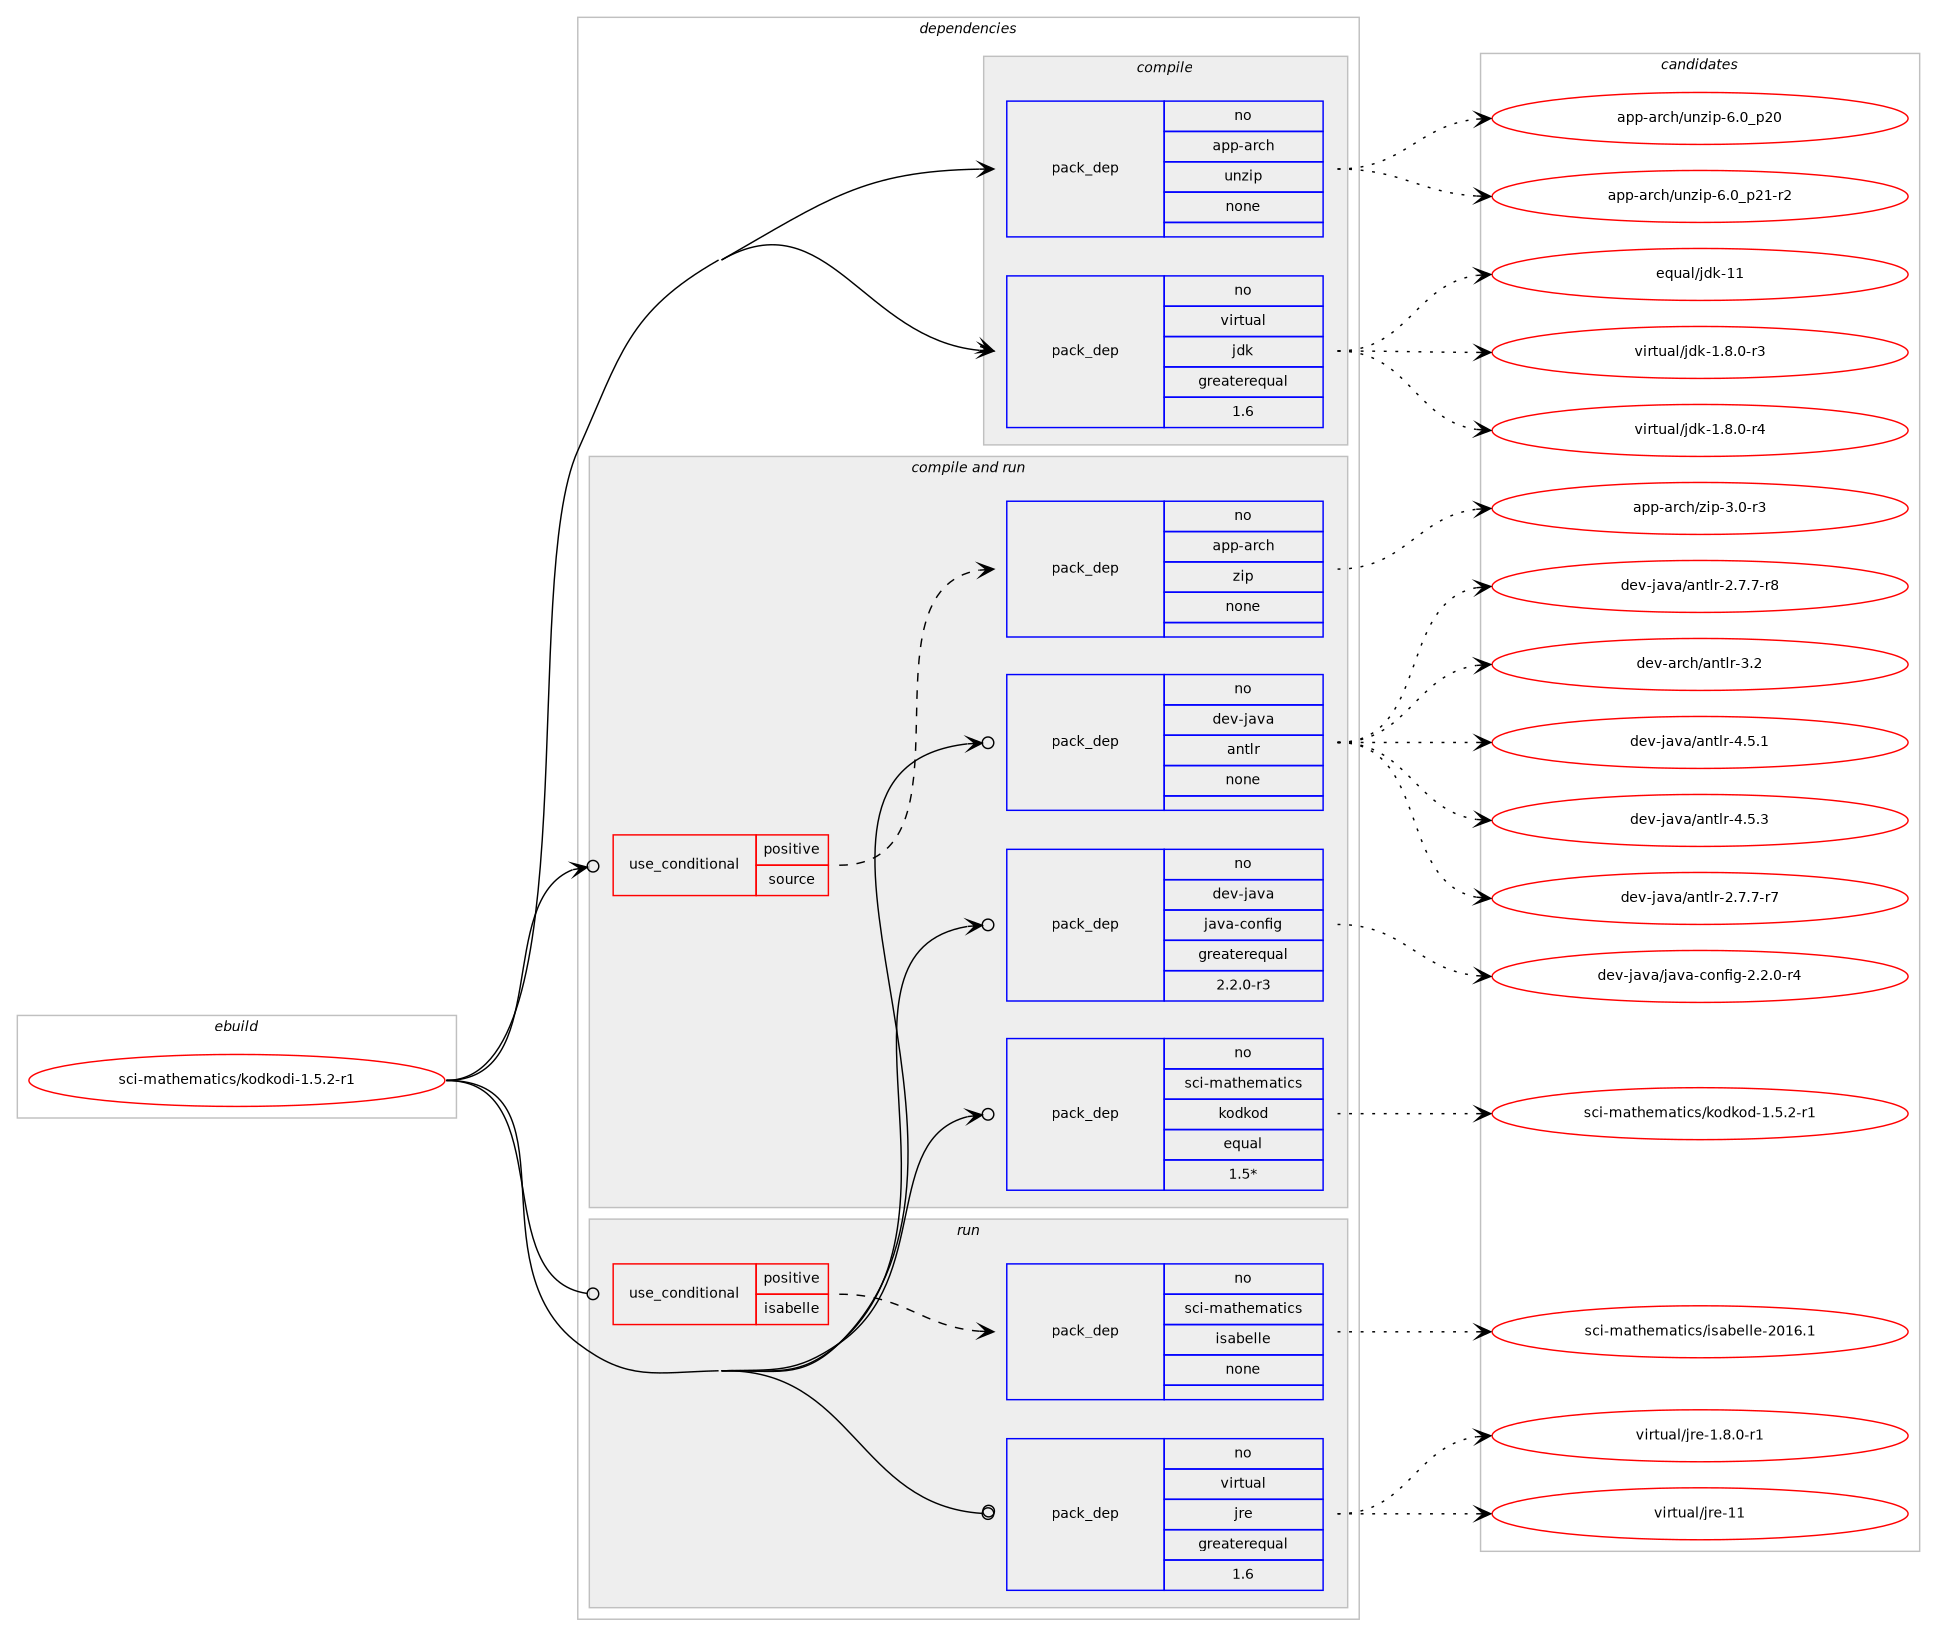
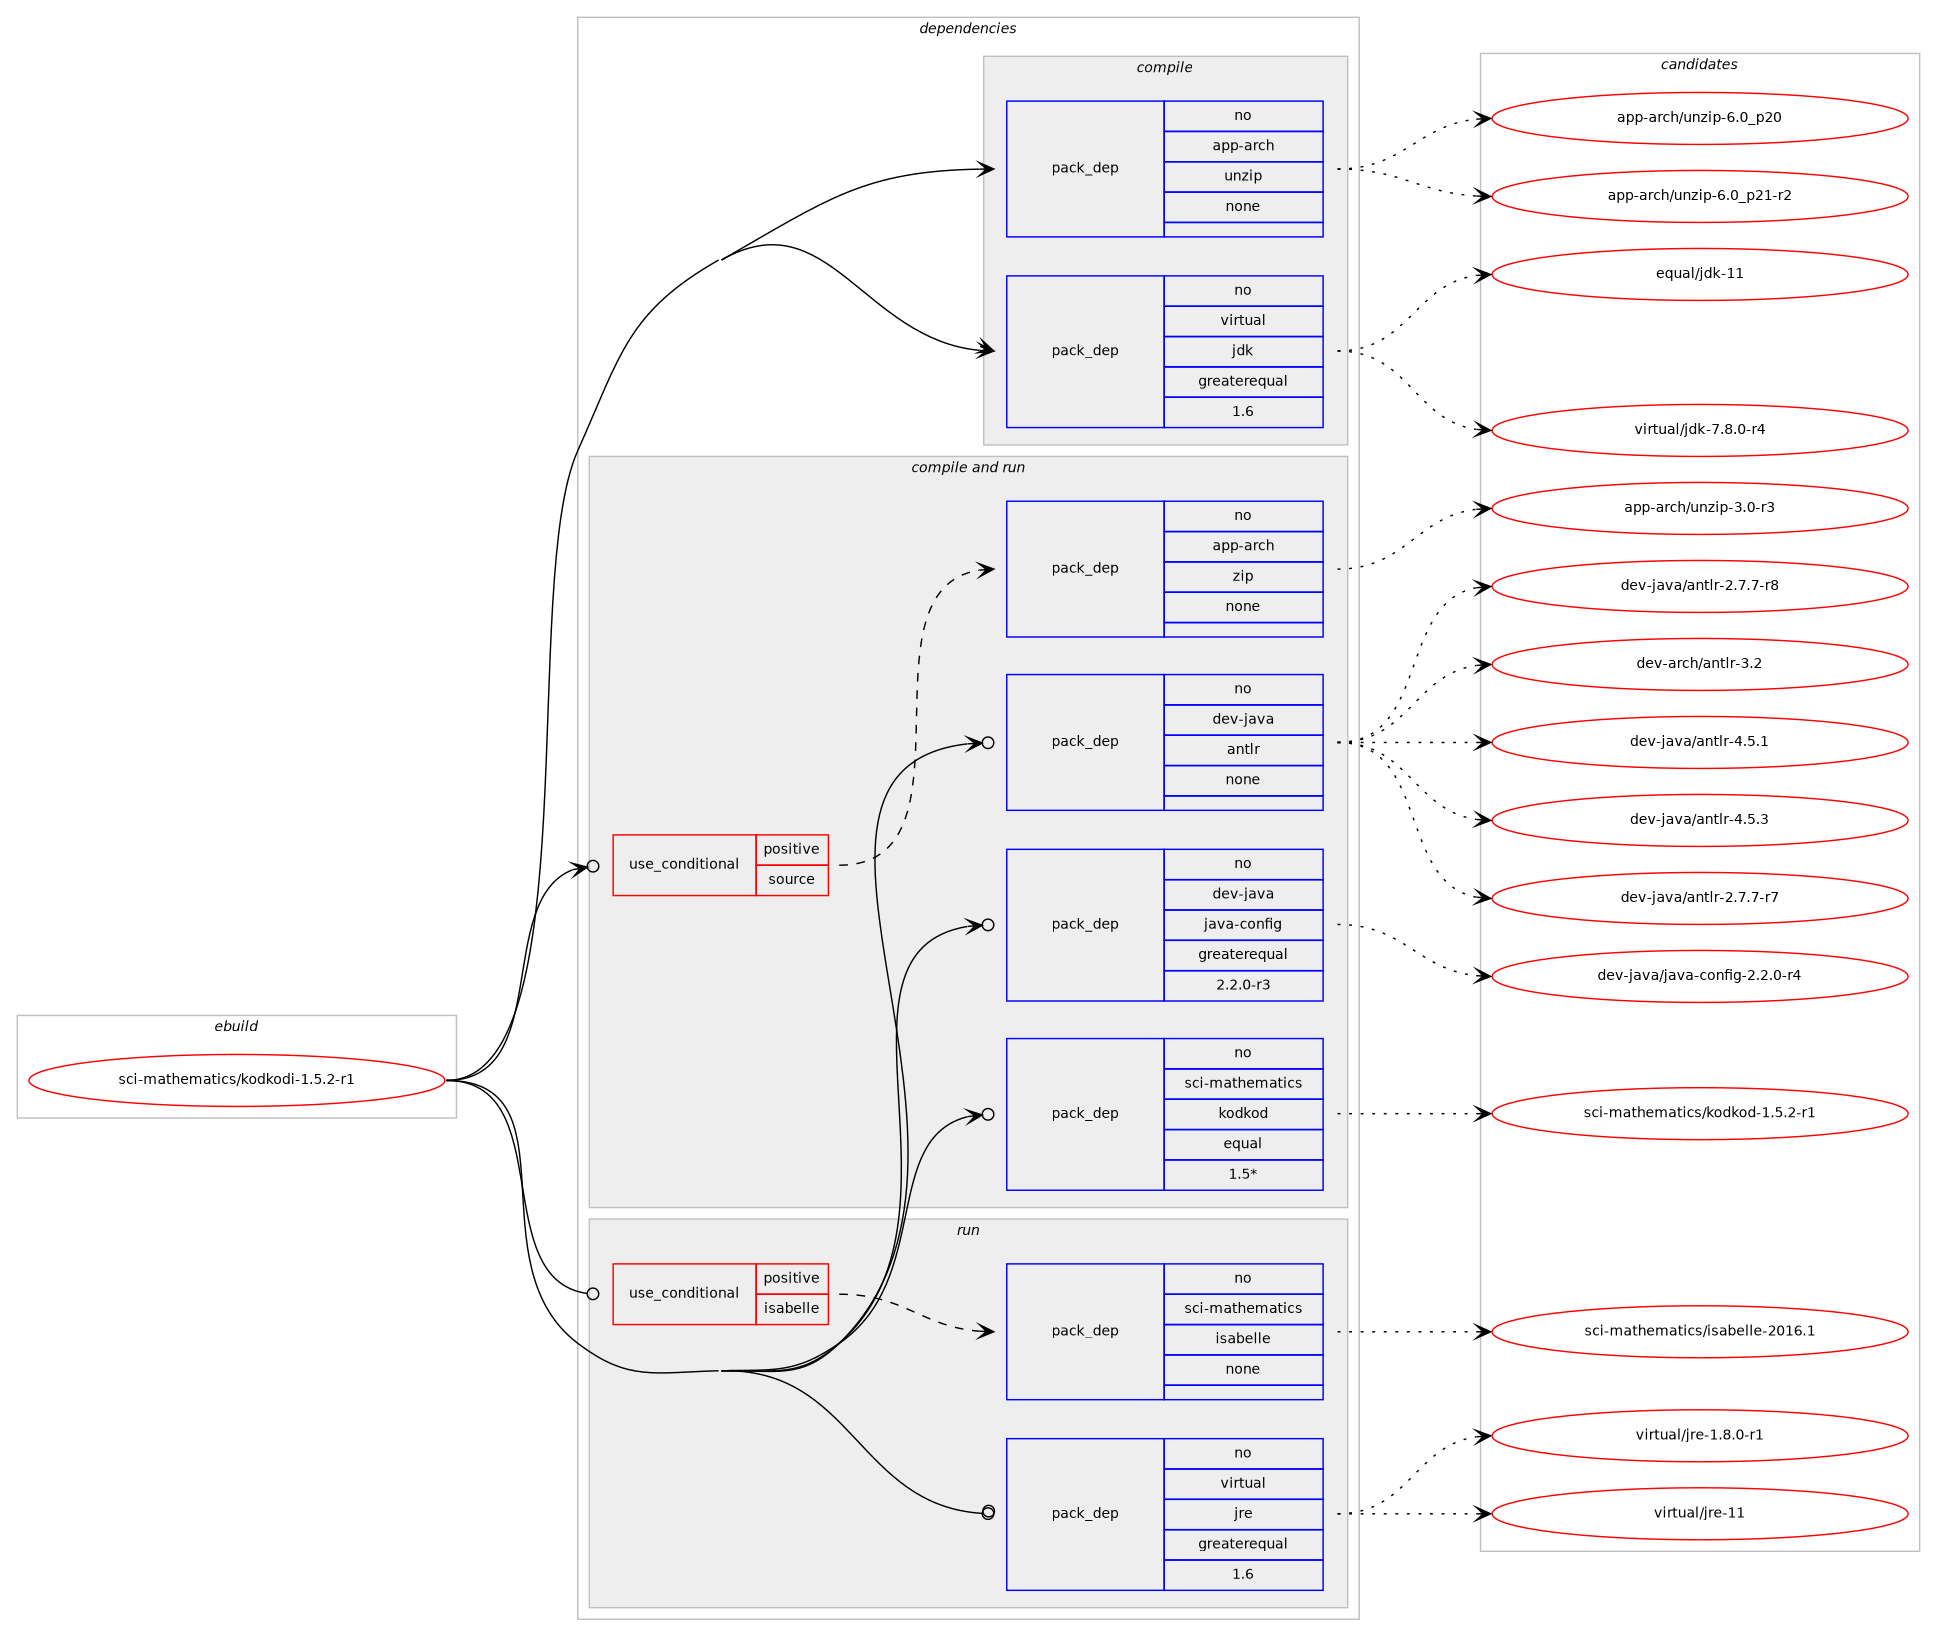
(1700, 352) -> none
(1700, 430) -> (1700, 430)
(1700, 508) -> (1700, 508)
